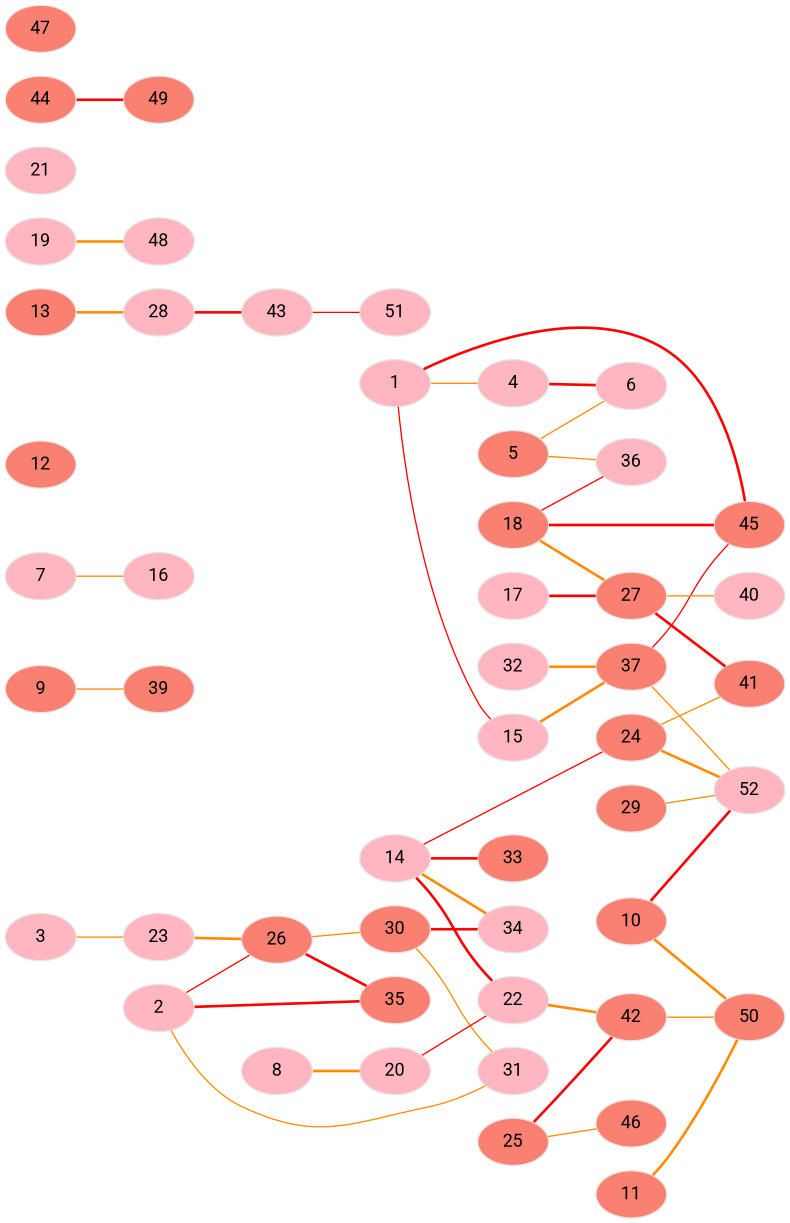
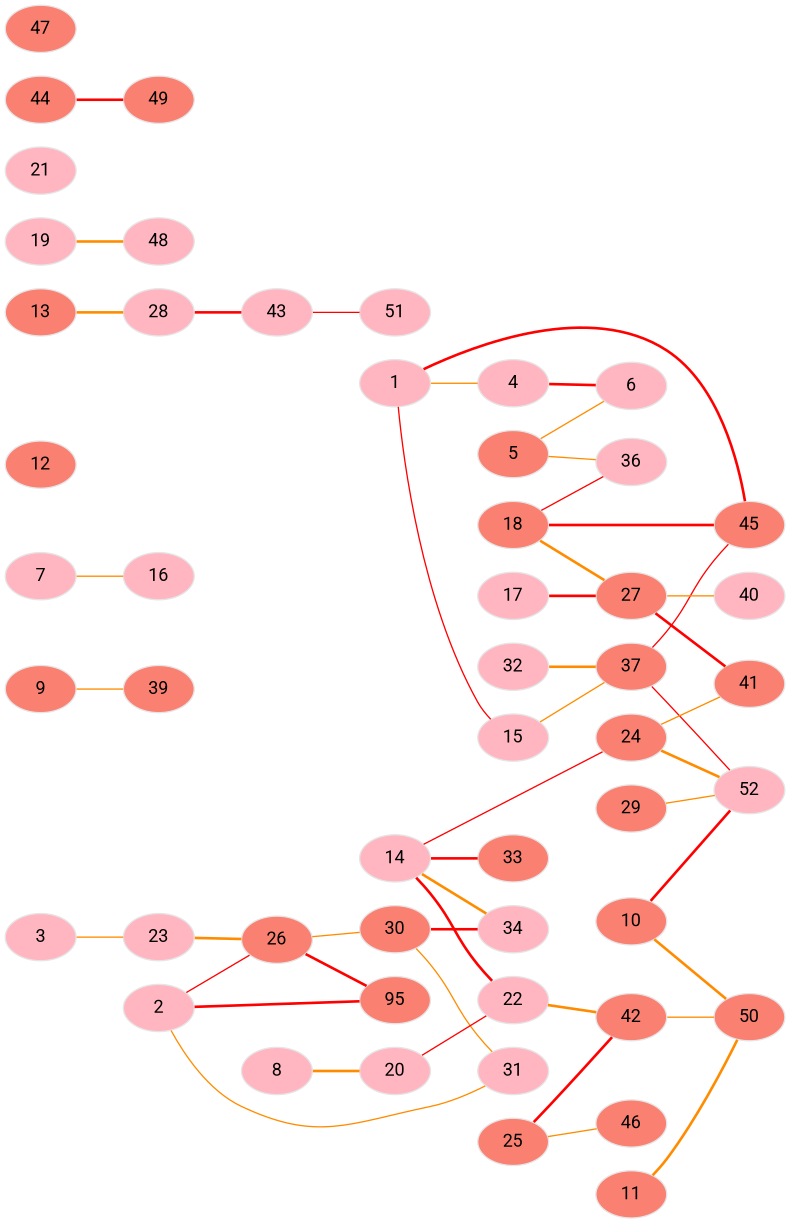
(572, 702) -> (572, 702)
(691, 728) -> (691, 728)
(395, 1000) -> (395, 1000)
